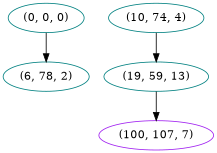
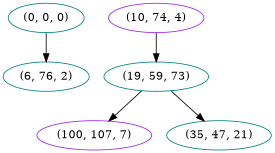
(156, 18) -> (156, 18)
(46, 77) -> (46, 77)
(156, 77) -> (156, 77)
none -> (219, 135)
